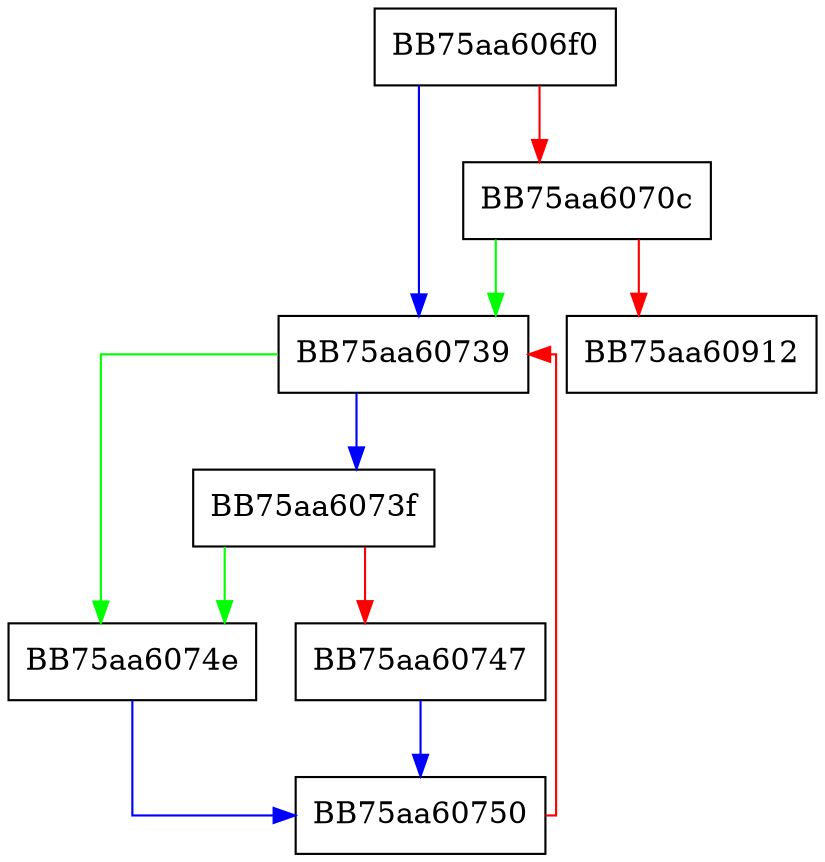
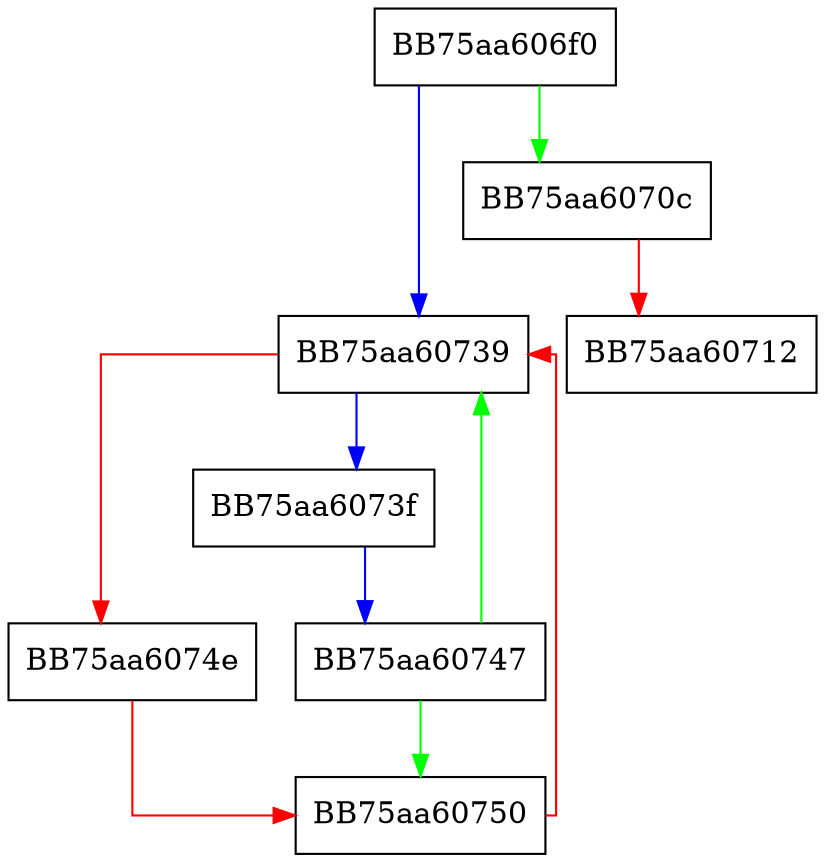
(540, 113) -> (540, 113)
(496, 267) -> (481, 519)
(692, 354) -> (692, 354)
(101, 389) -> (101, 389)
(225, 574) -> none
(365, 574) -> (365, 574)
(421, 728) -> (421, 728)
(146, 815) -> (146, 815)
